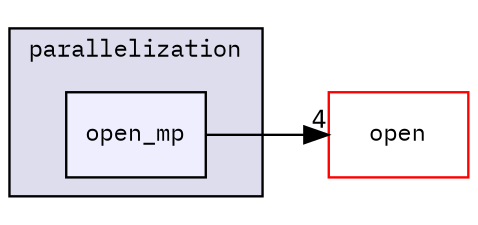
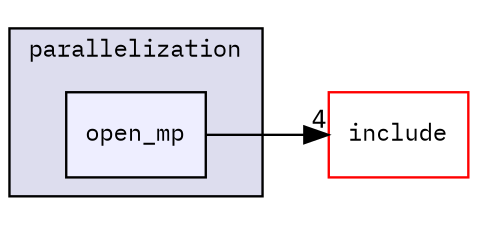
(399, 135) -> (399, 135)
